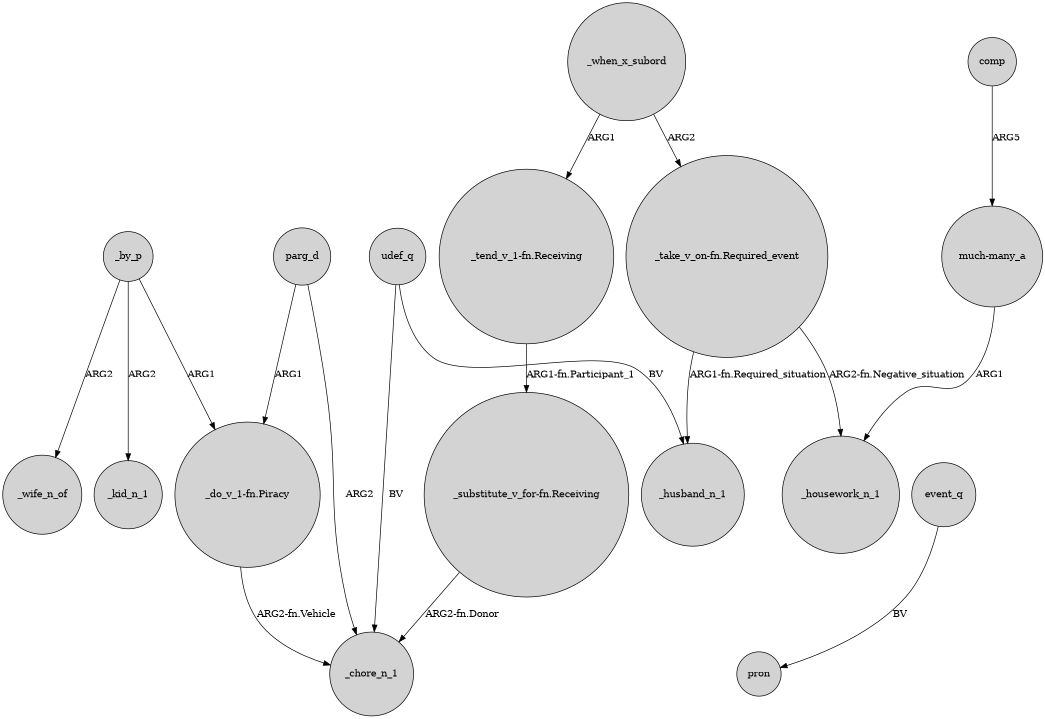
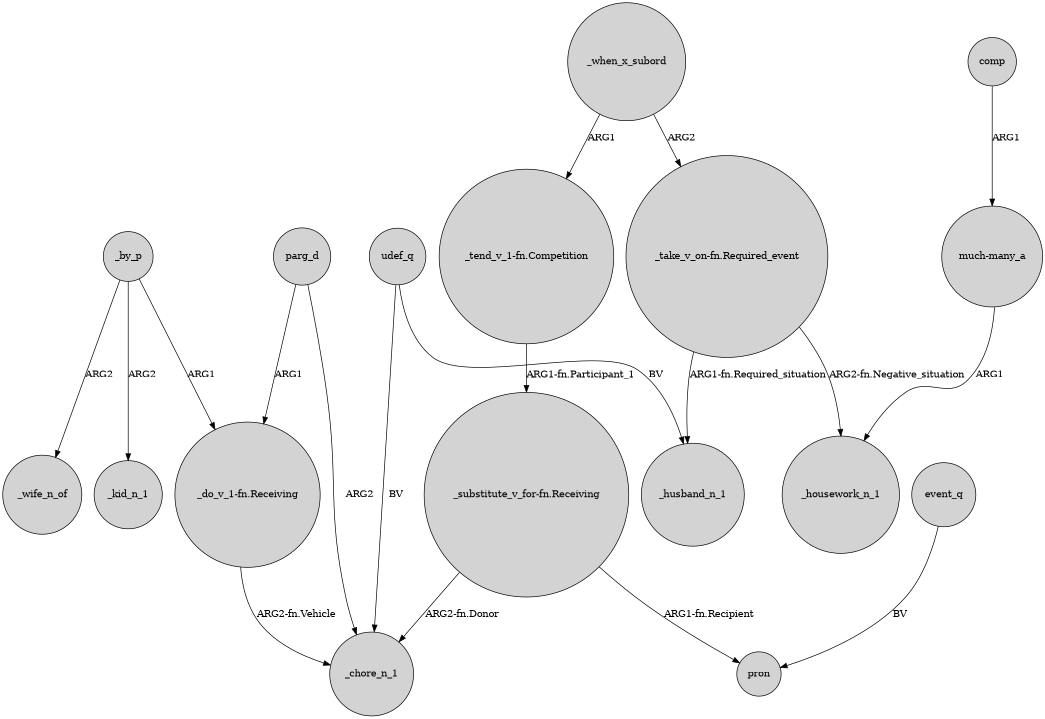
(1006, 138) -> (1006, 138)
(526, 257) -> (526, 257)
(248, 495) -> (248, 495)
none -> (664, 617)
